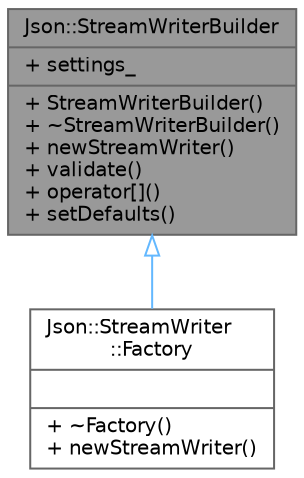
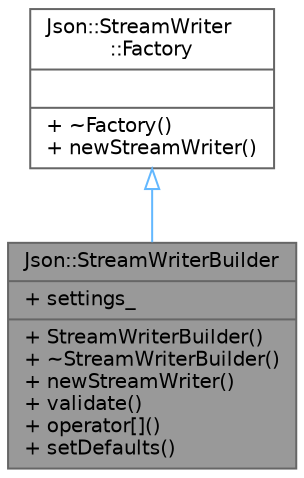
(152, 282) -> (152, 216)
